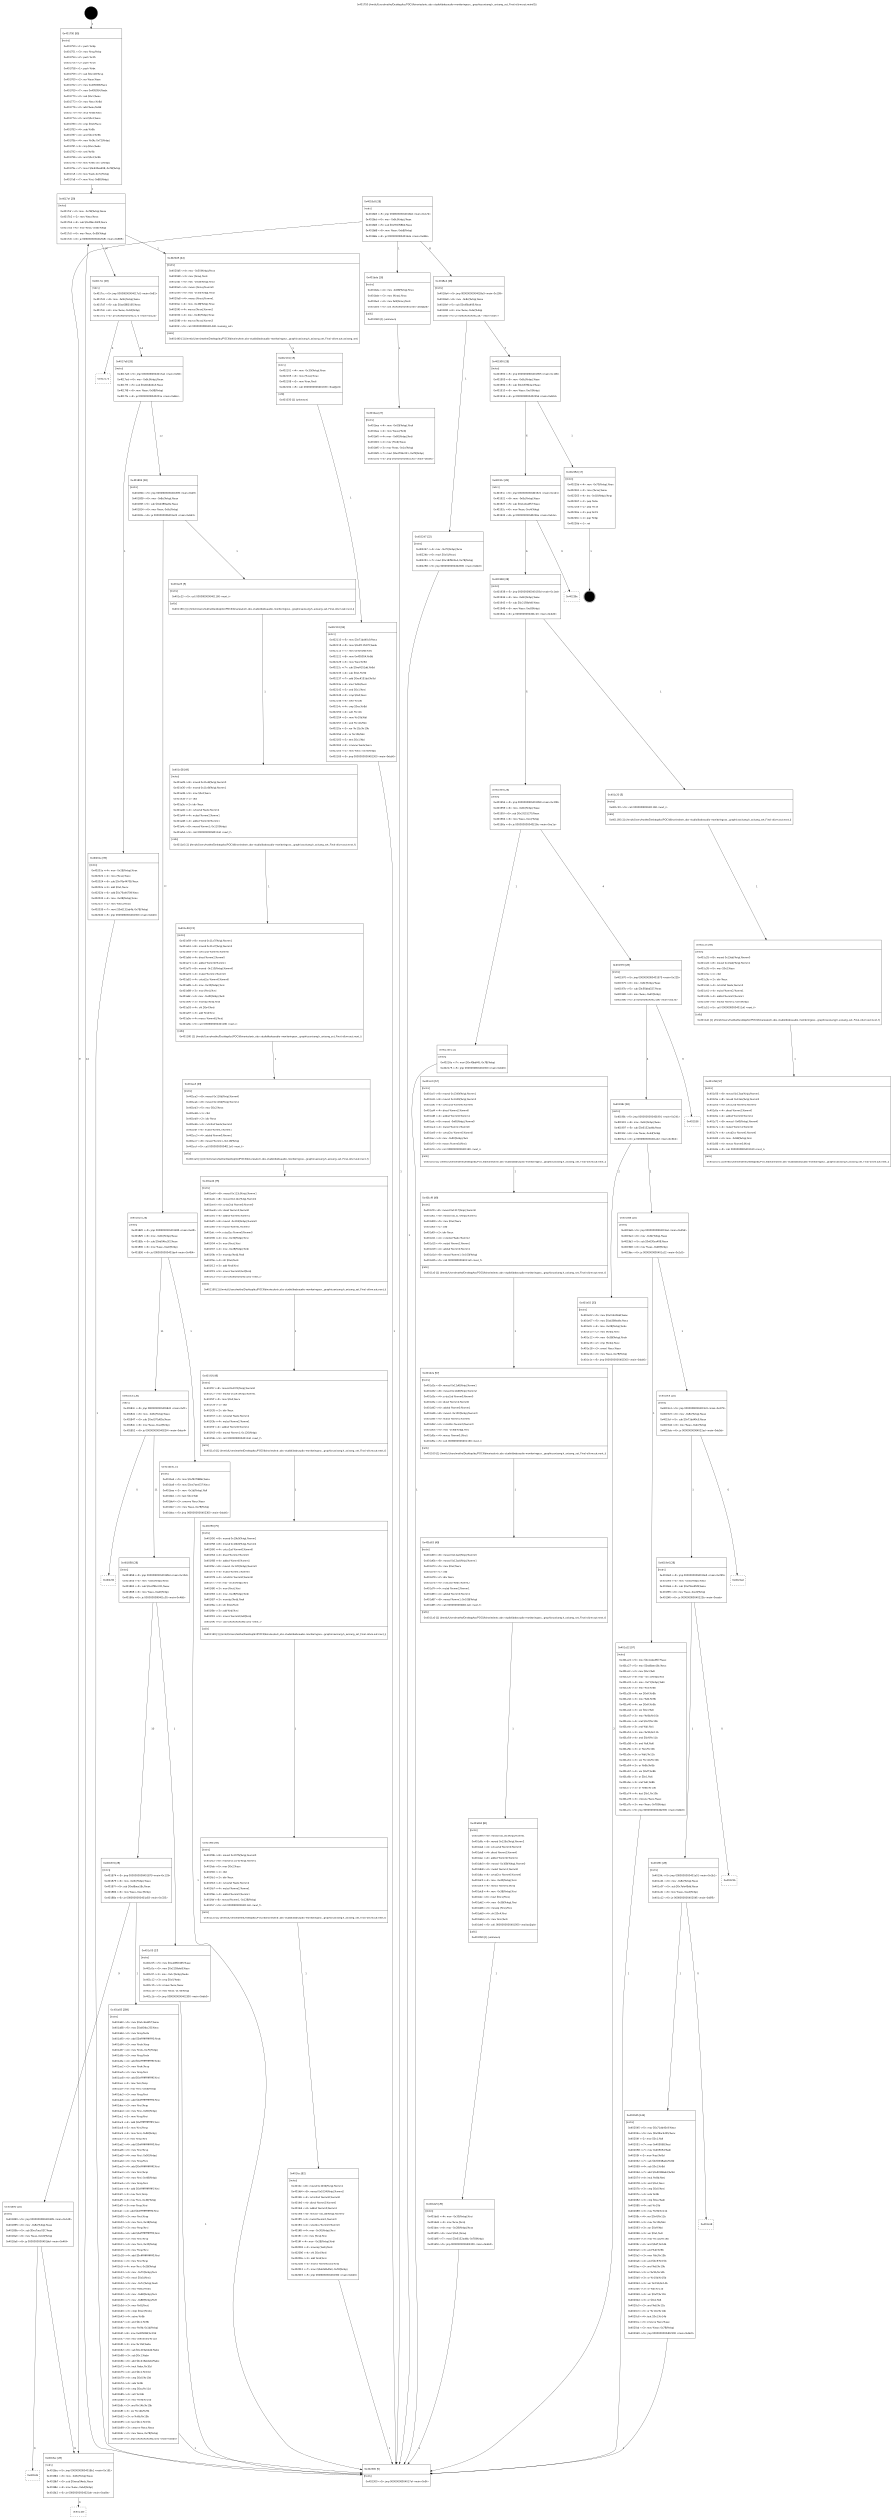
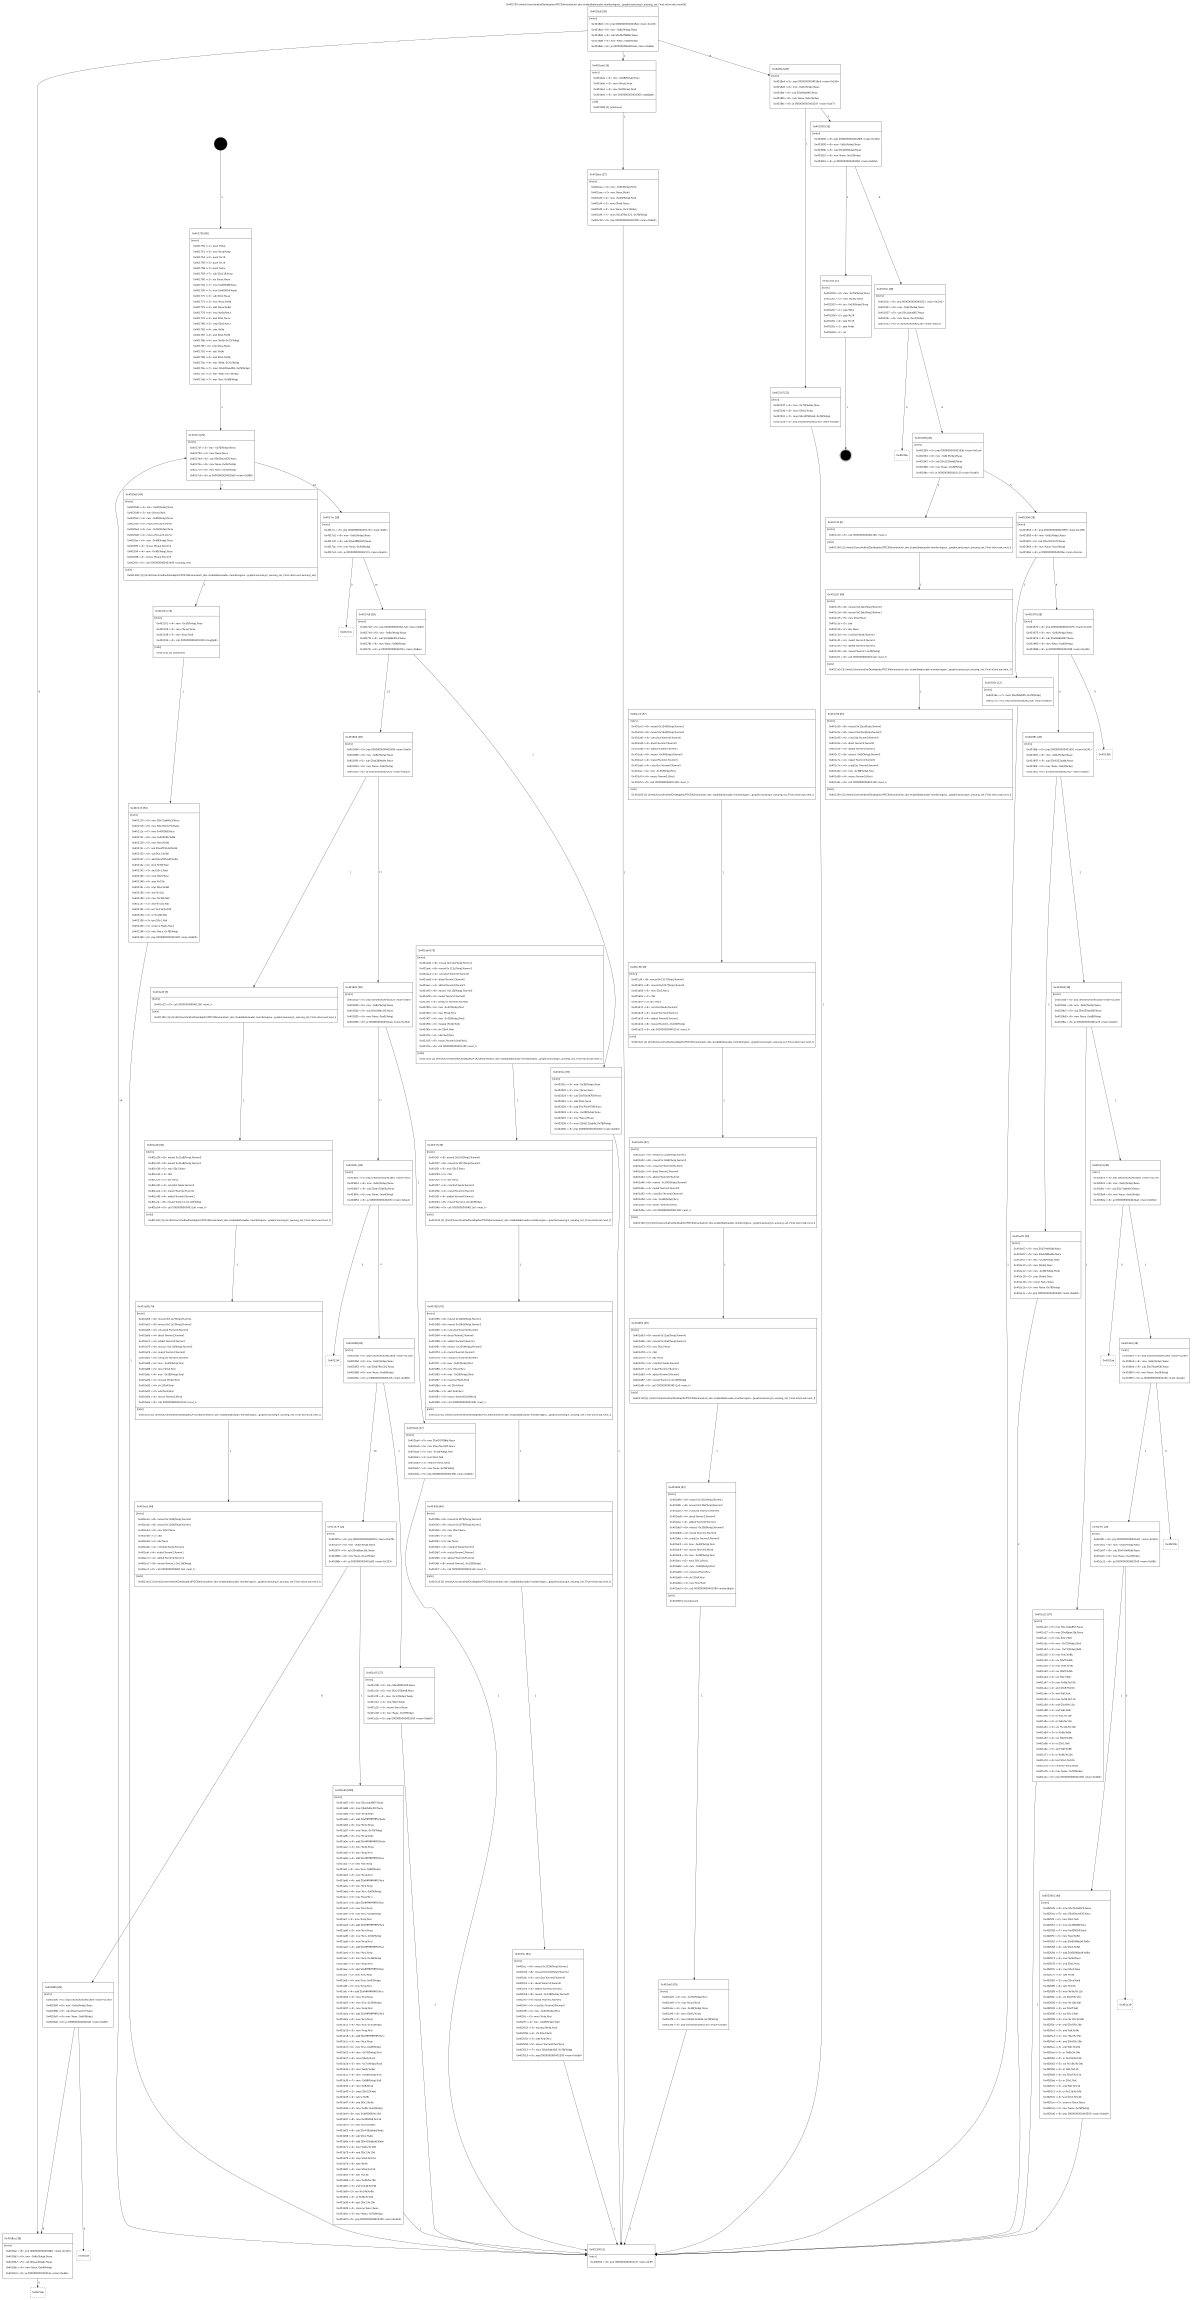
(284, 1169) -> none
